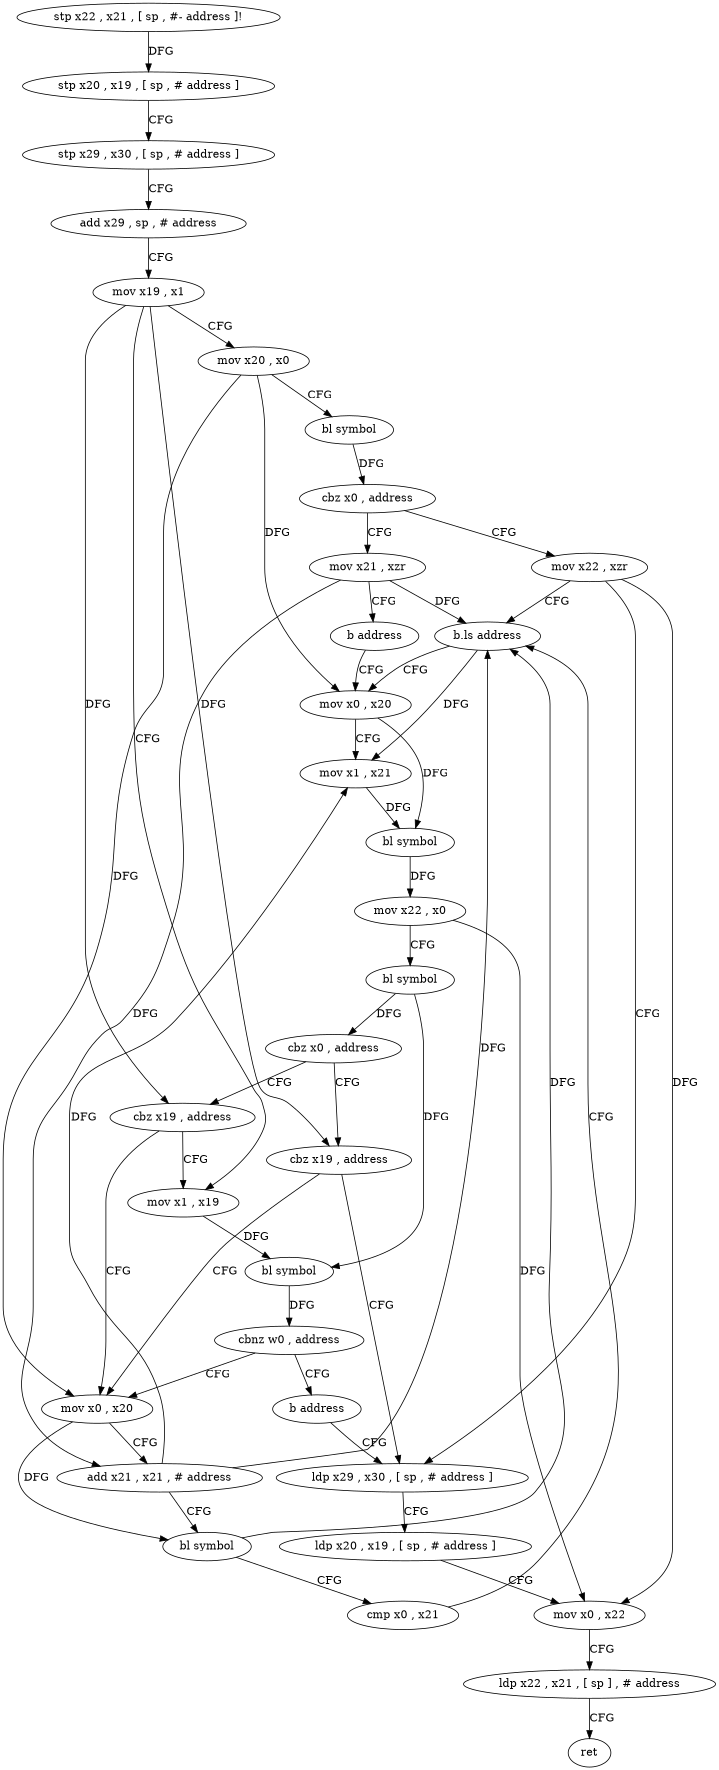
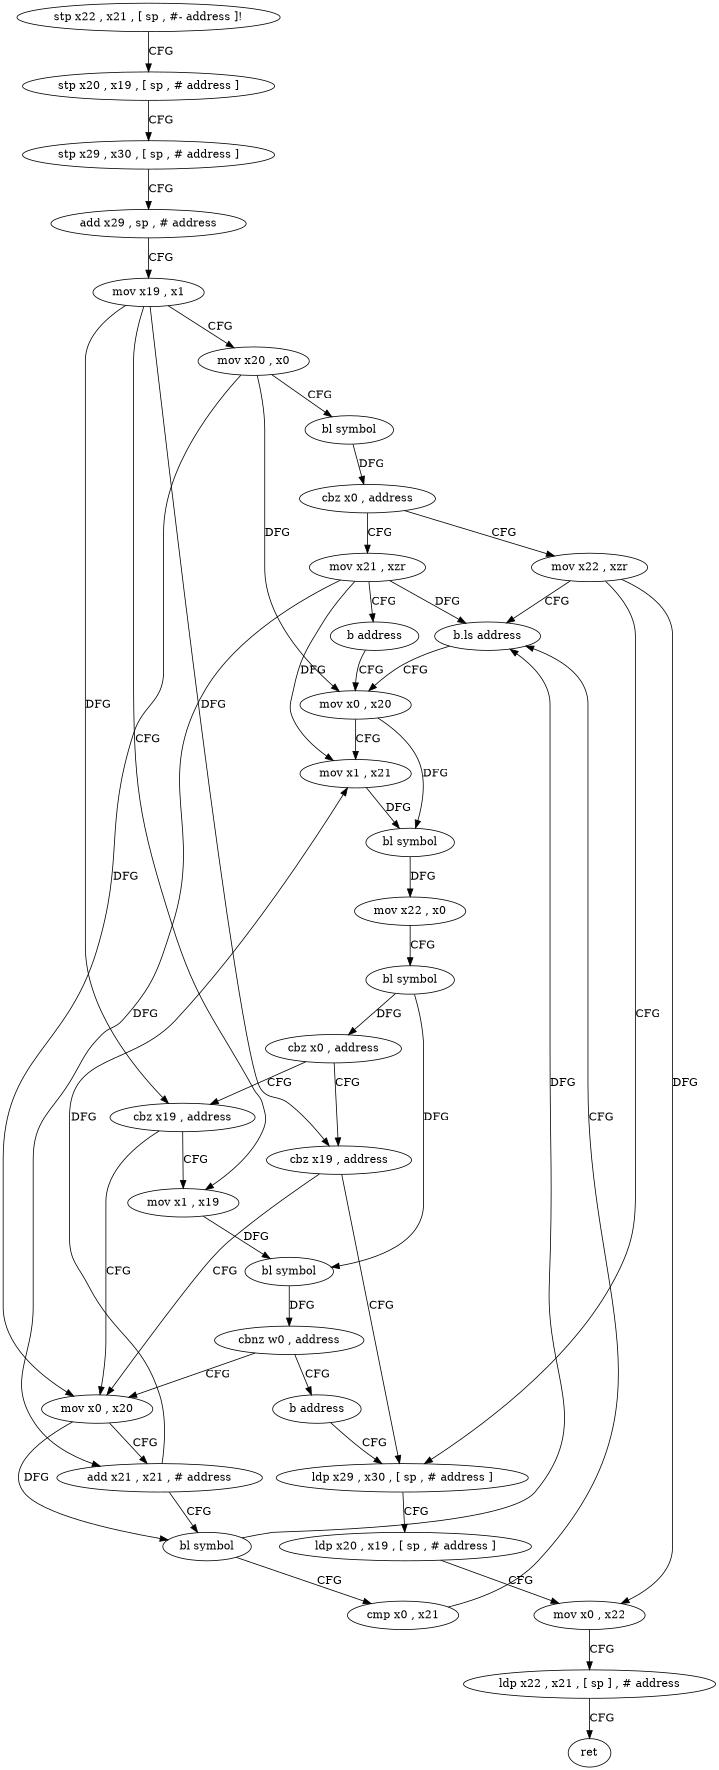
(161, 52) -> (161, 52)
(431, 706) -> (299, 668)
(471, 1132) -> none
(520, 1243) -> none
